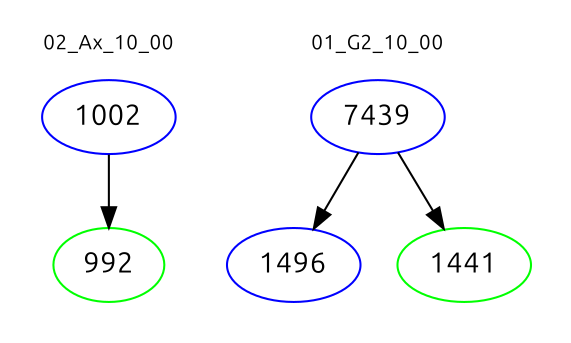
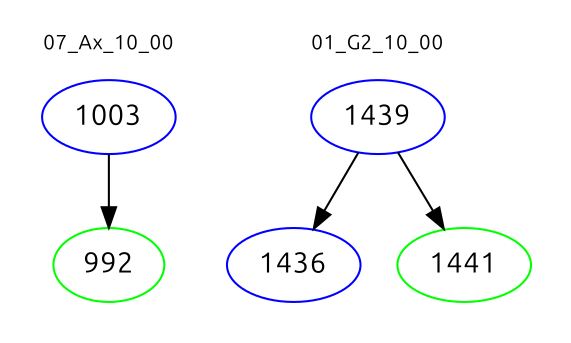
(109, 44) -> (109, 44)
(109, 117) -> (109, 117)
(378, 117) -> (378, 117)
(294, 265) -> (294, 265)
